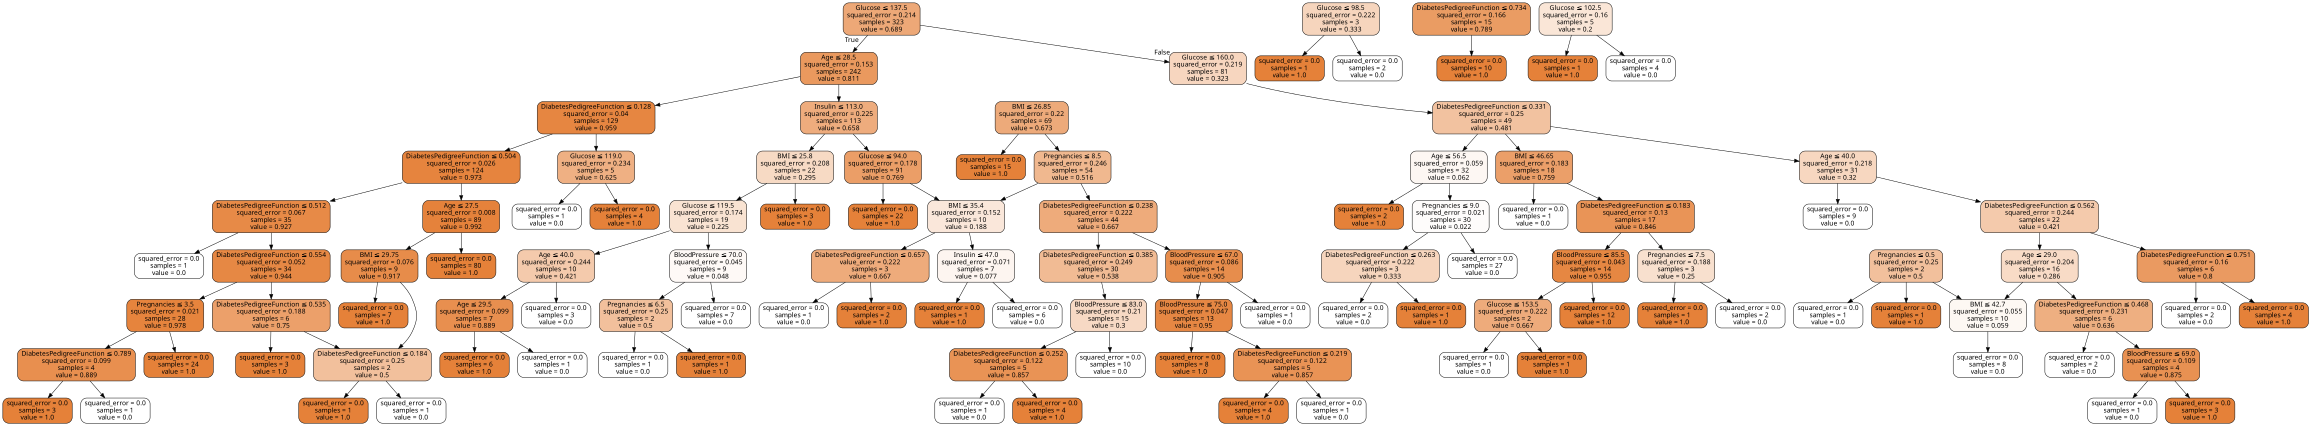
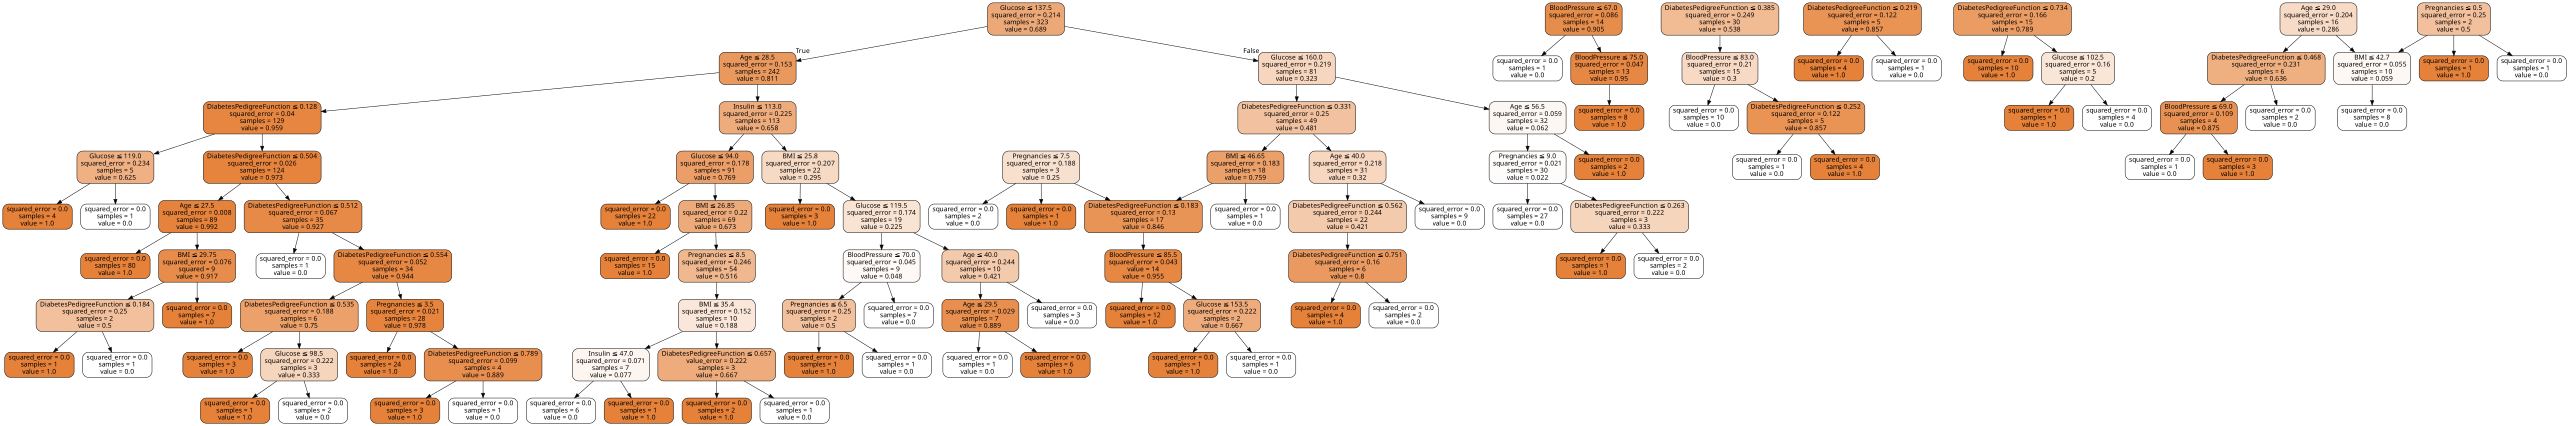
none -> (2043, 42)
(1472, 141) -> (1410, 93)
(795, 163) -> (800, 163)
(922, 191) -> (715, 189)
(1098, 217) -> none
(1654, 239) -> (1090, 191)
(2040, 239) -> none
(380, 269) -> (197, 269)
(1591, 269) -> (1143, 269)
(475, 312) -> (980, 312)
(320, 339) -> (299, 338)
(1241, 339) -> none
